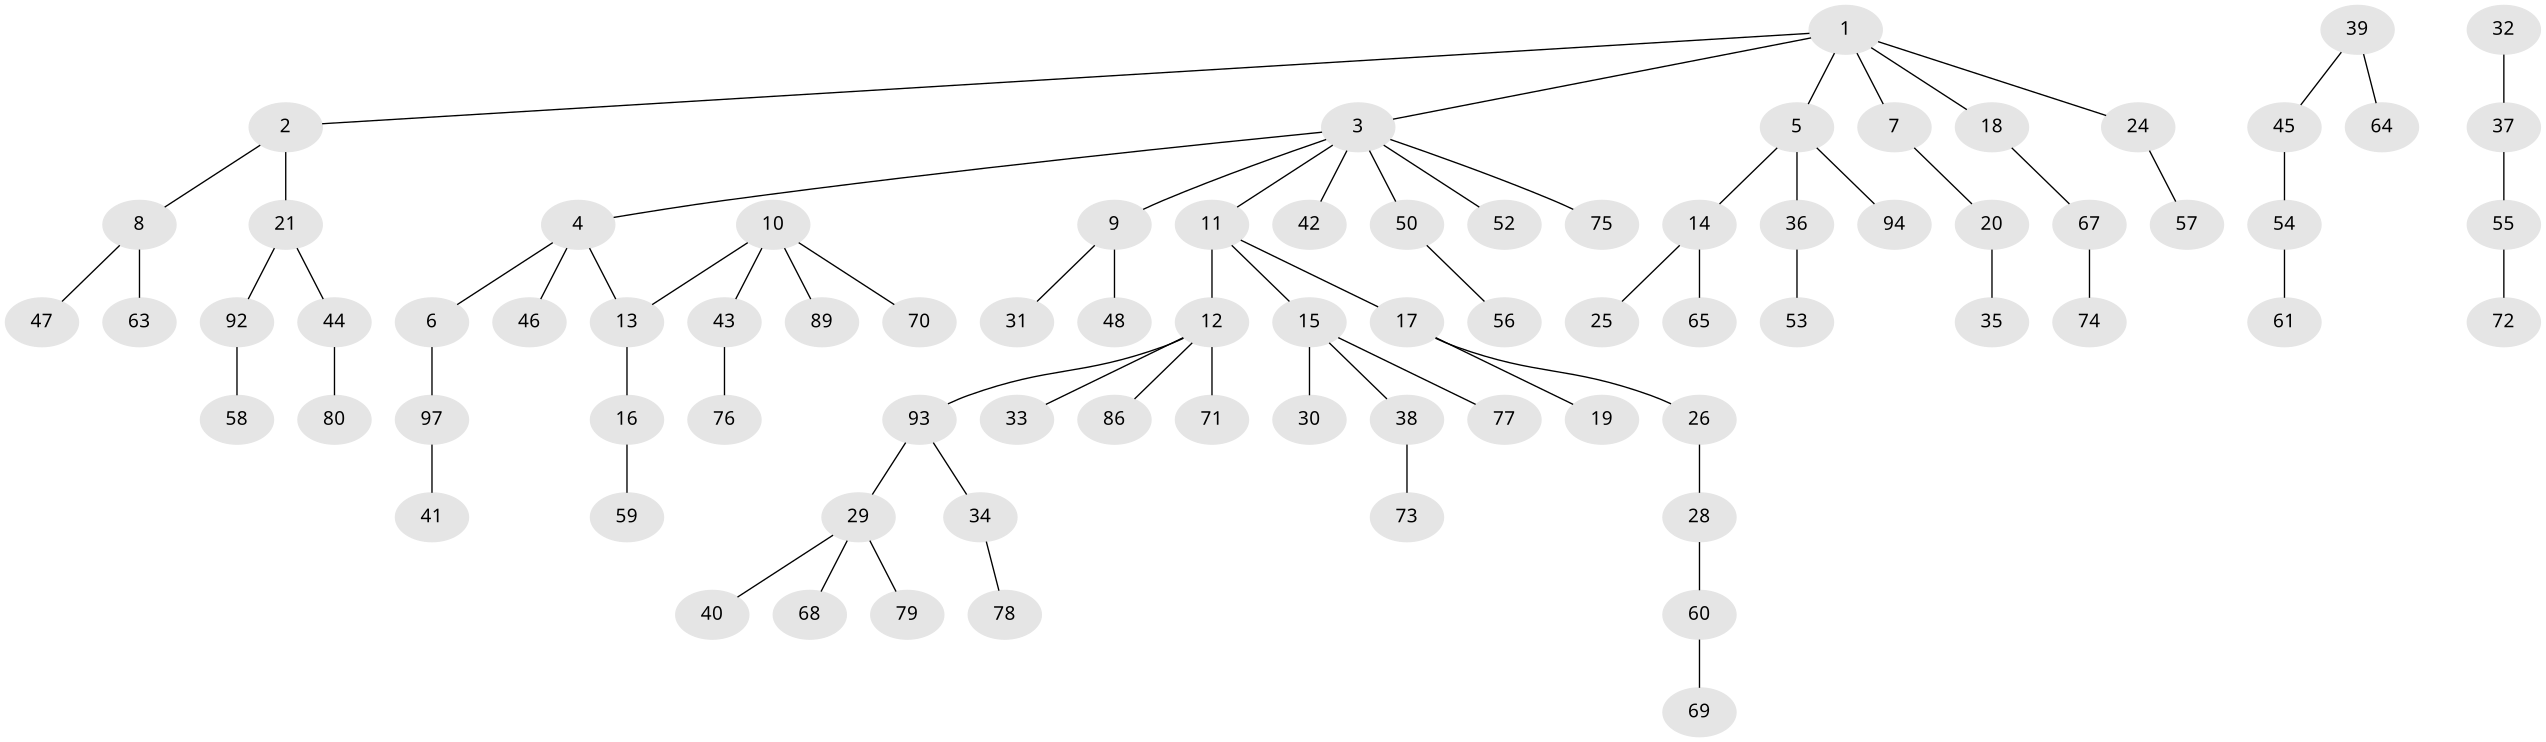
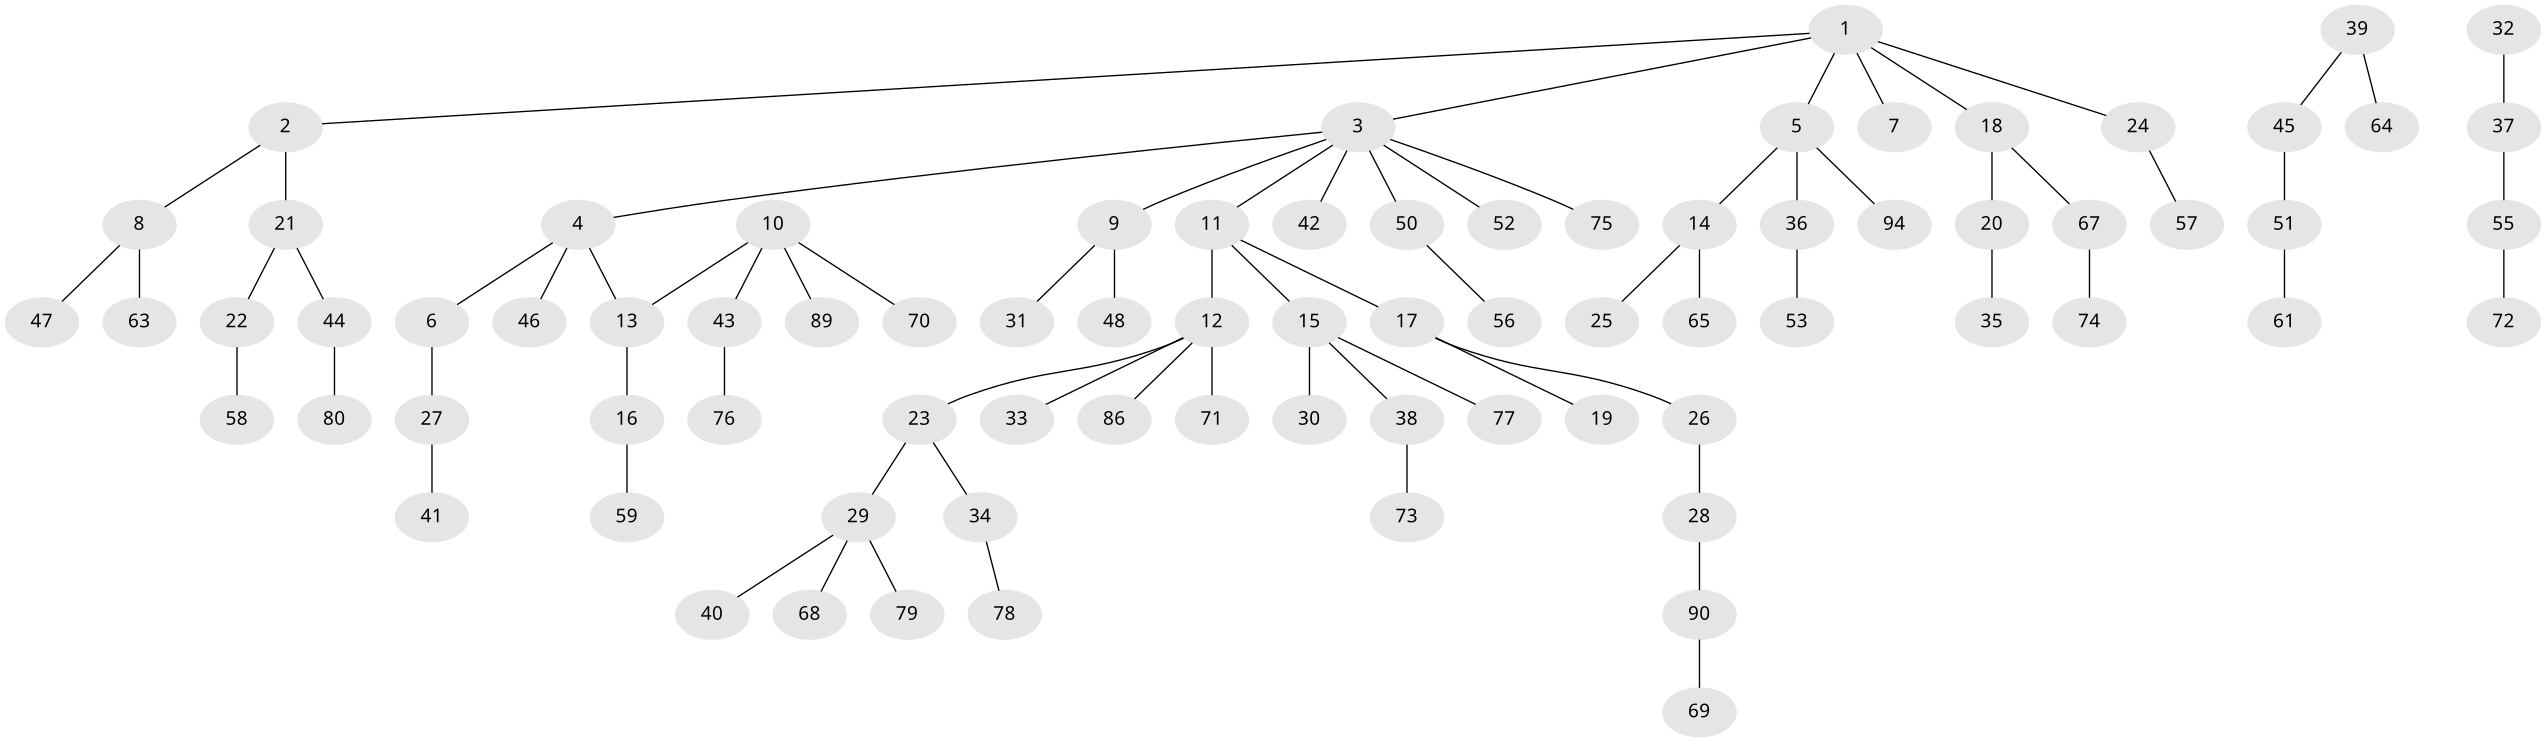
(1943, 176) -> (1992, 176)
(2284, 225) -> (2284, 225)
(237, 322) -> (237, 322)
(432, 420) -> (432, 420)
(919, 420) -> (919, 420)
(1699, 615) -> (1699, 615)
